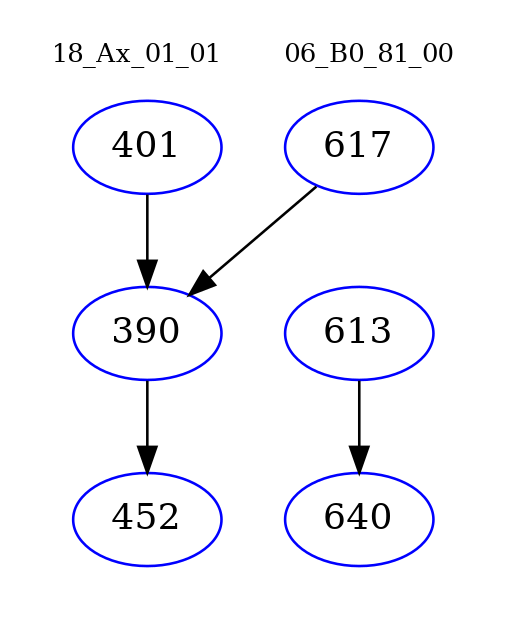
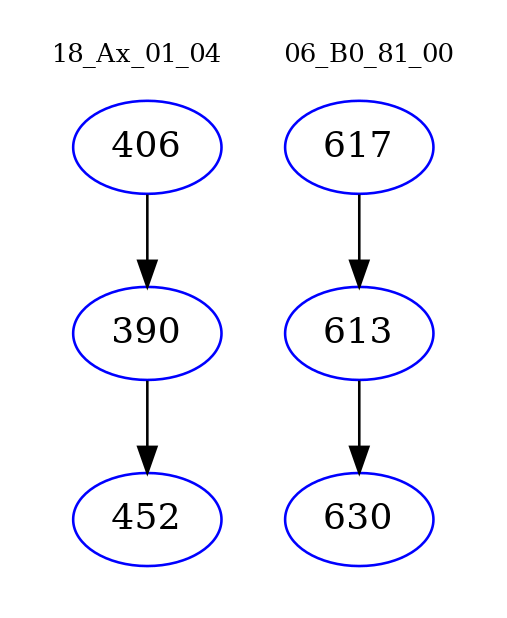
(137, 56) -> (137, 56)
(147, 147) -> (147, 147)
(282, 216) -> (359, 228)
(359, 520) -> (359, 520)
